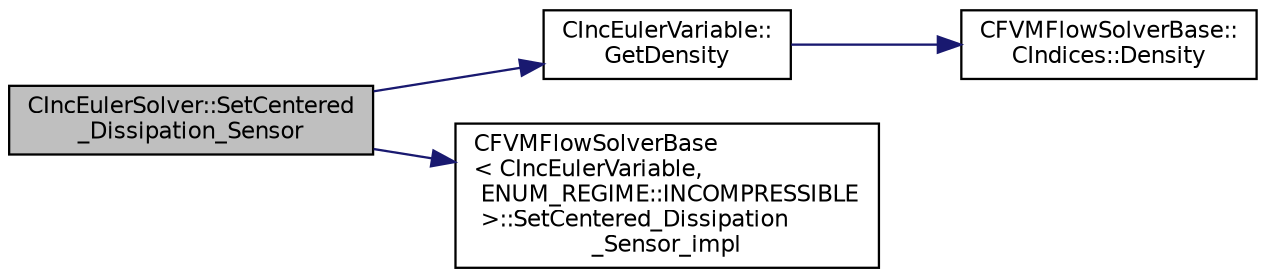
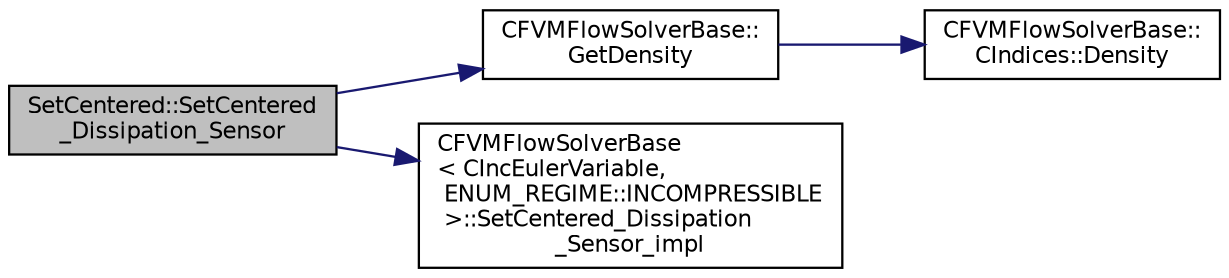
(667, 45) -> (631, 45)
(191, 120) -> (173, 120)
